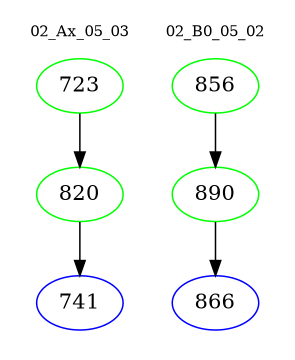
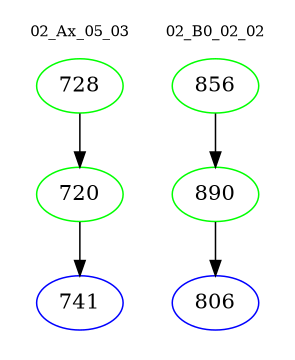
(215, 32) -> (215, 32)
(80, 86) -> (80, 86)
(80, 194) -> (80, 194)
(215, 303) -> (215, 303)
